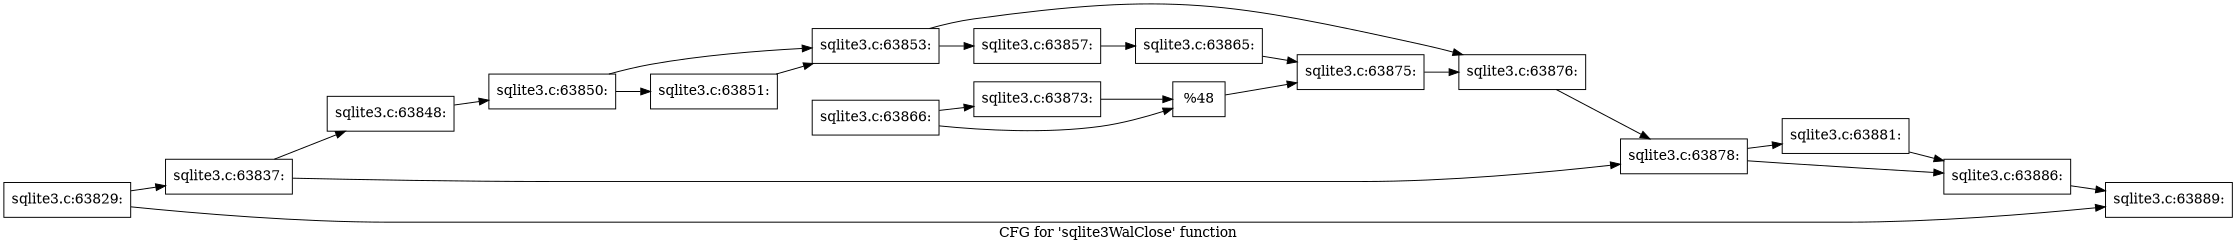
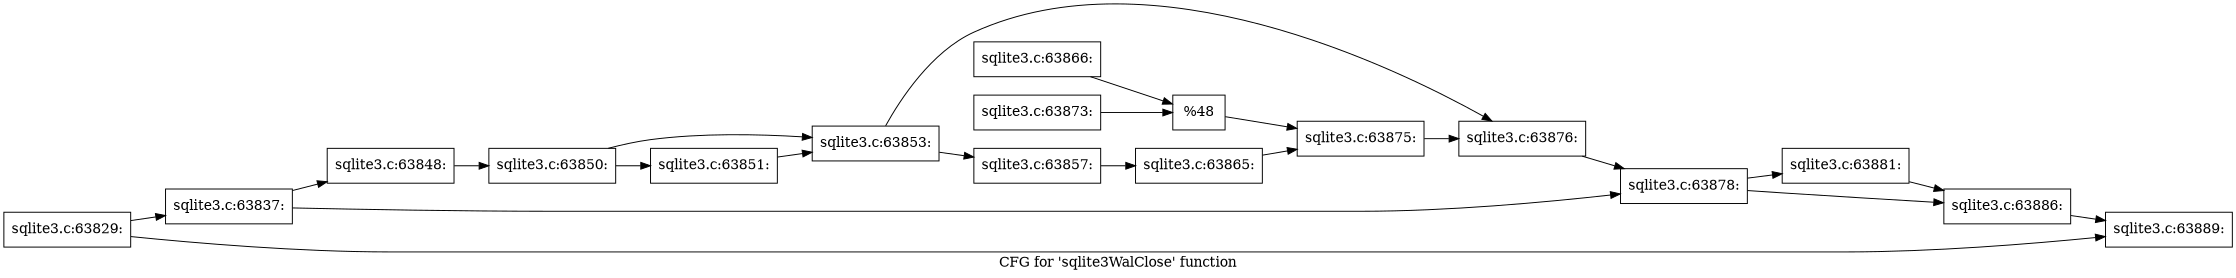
(952, 109) -> none
